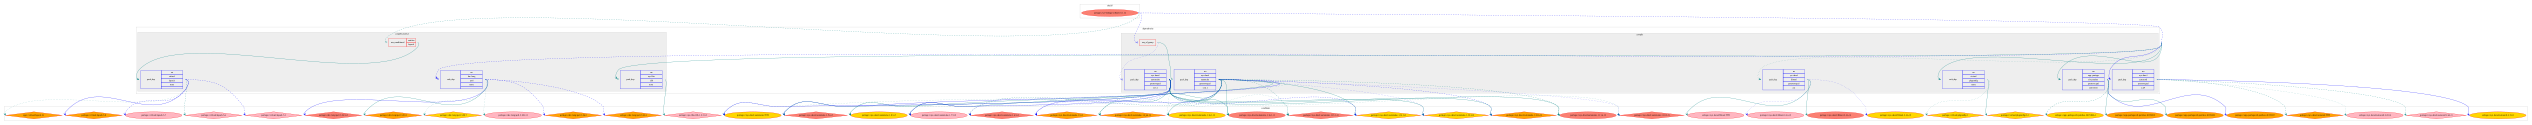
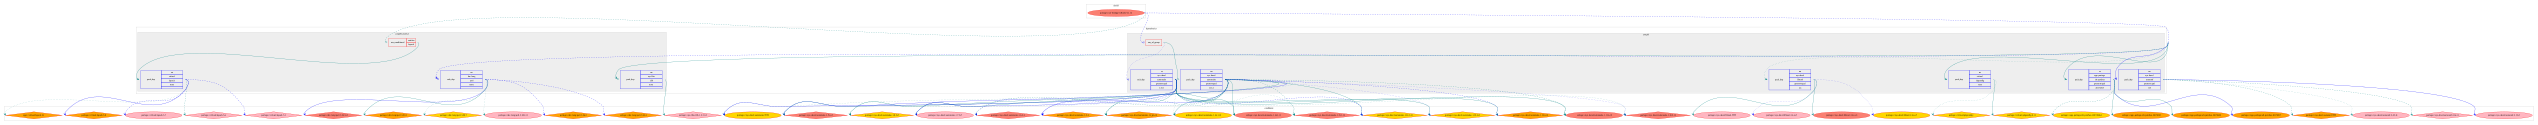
(879, 115) -> (882, 115)
(2498, 115) -> (2504, 115)
